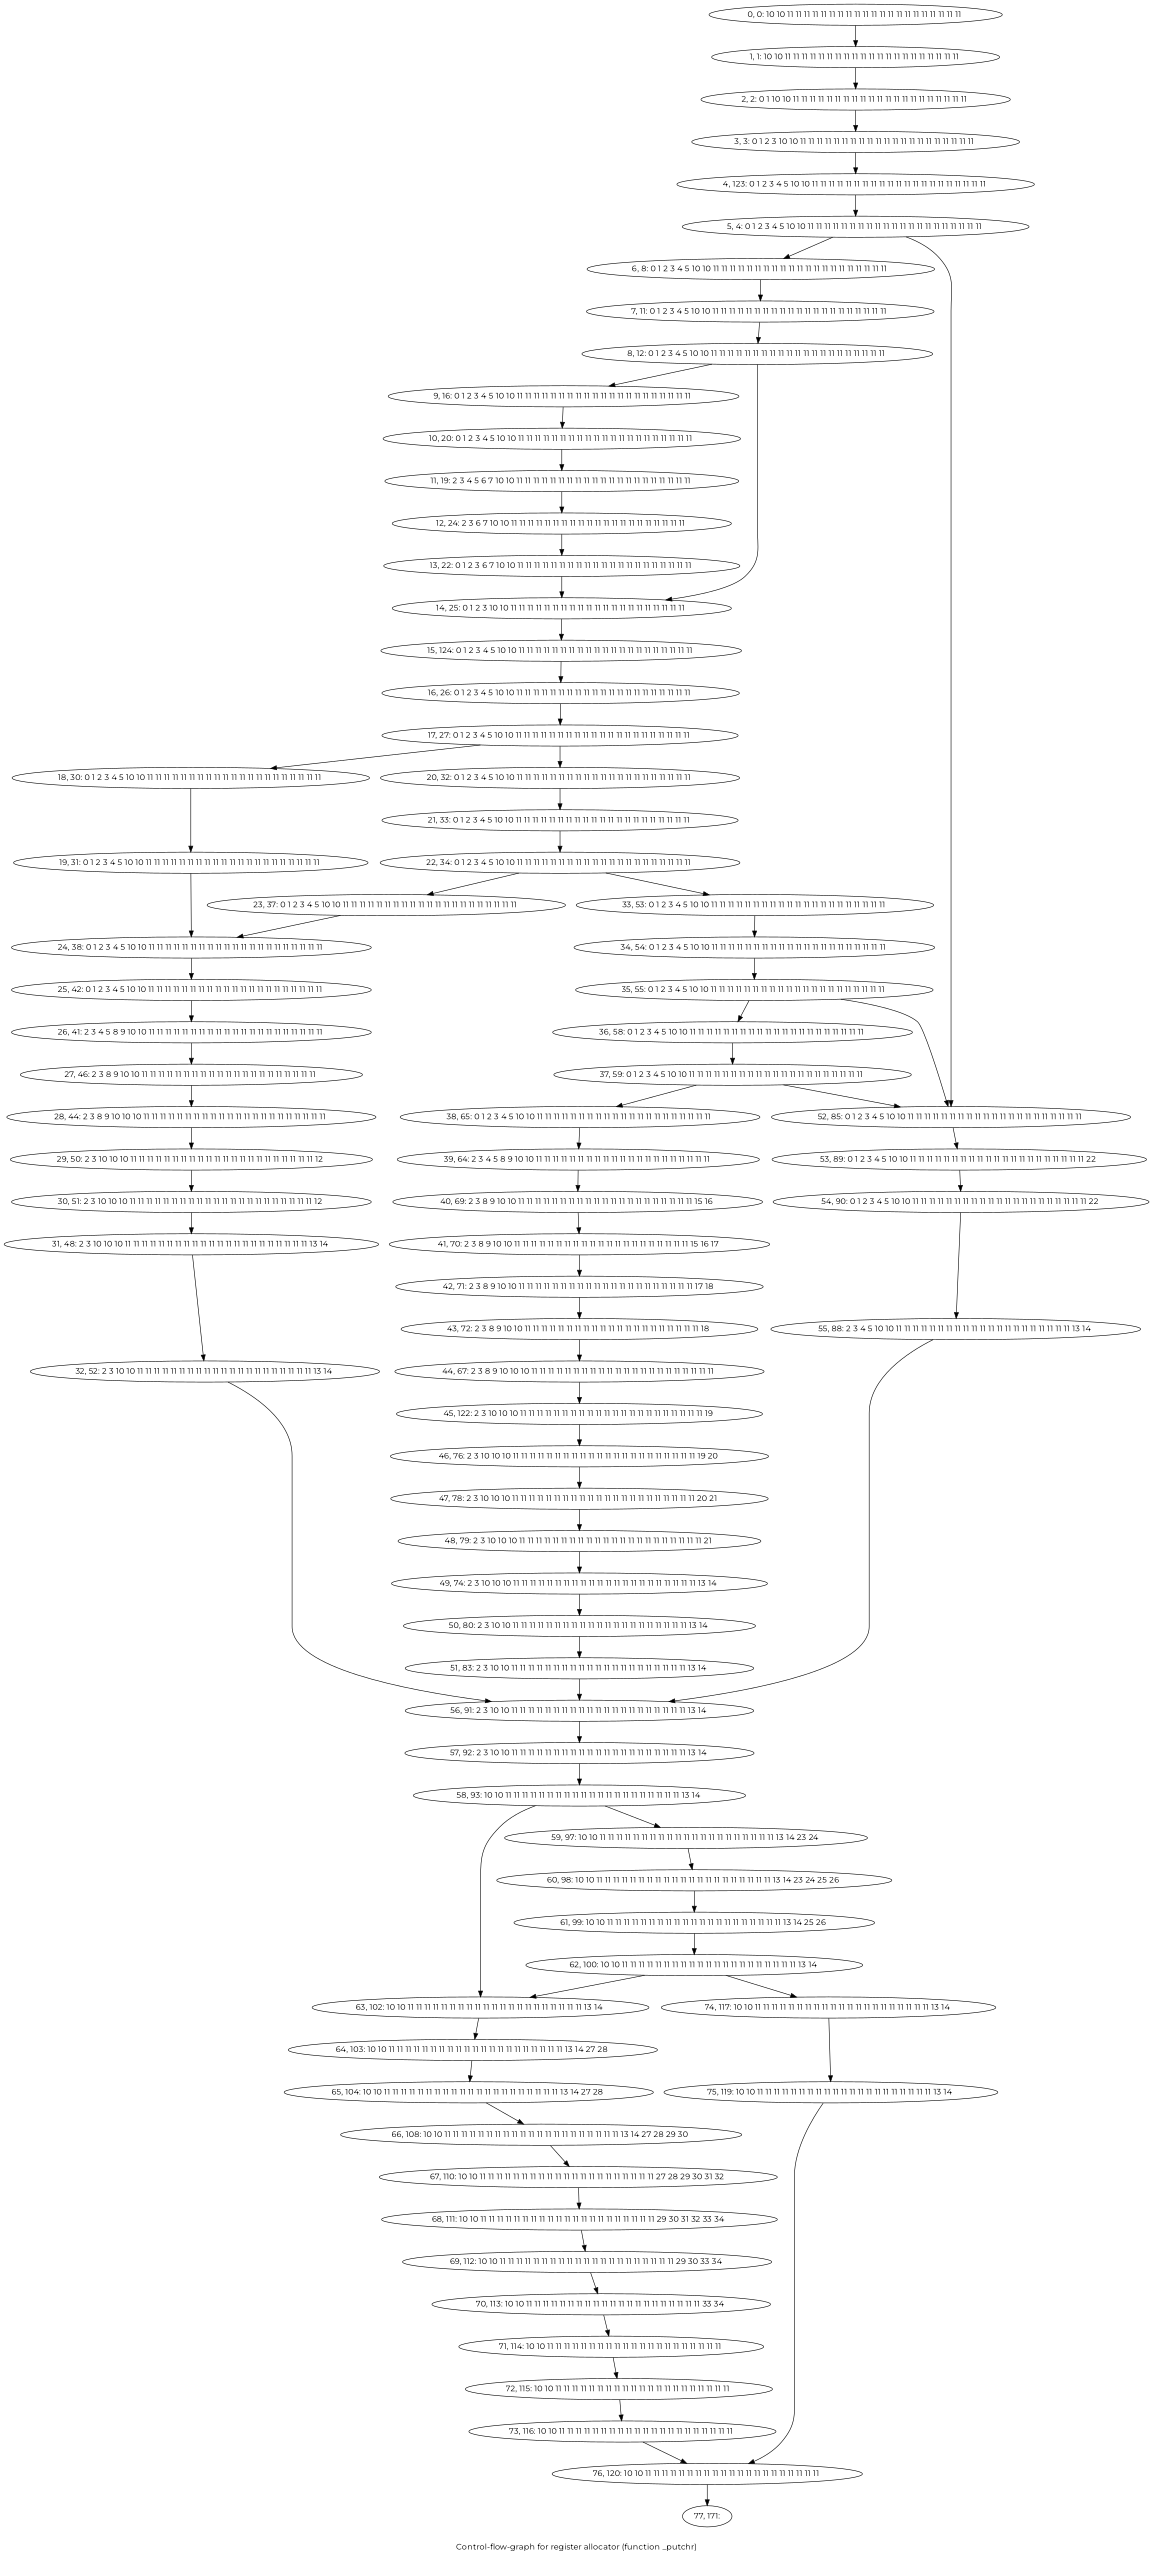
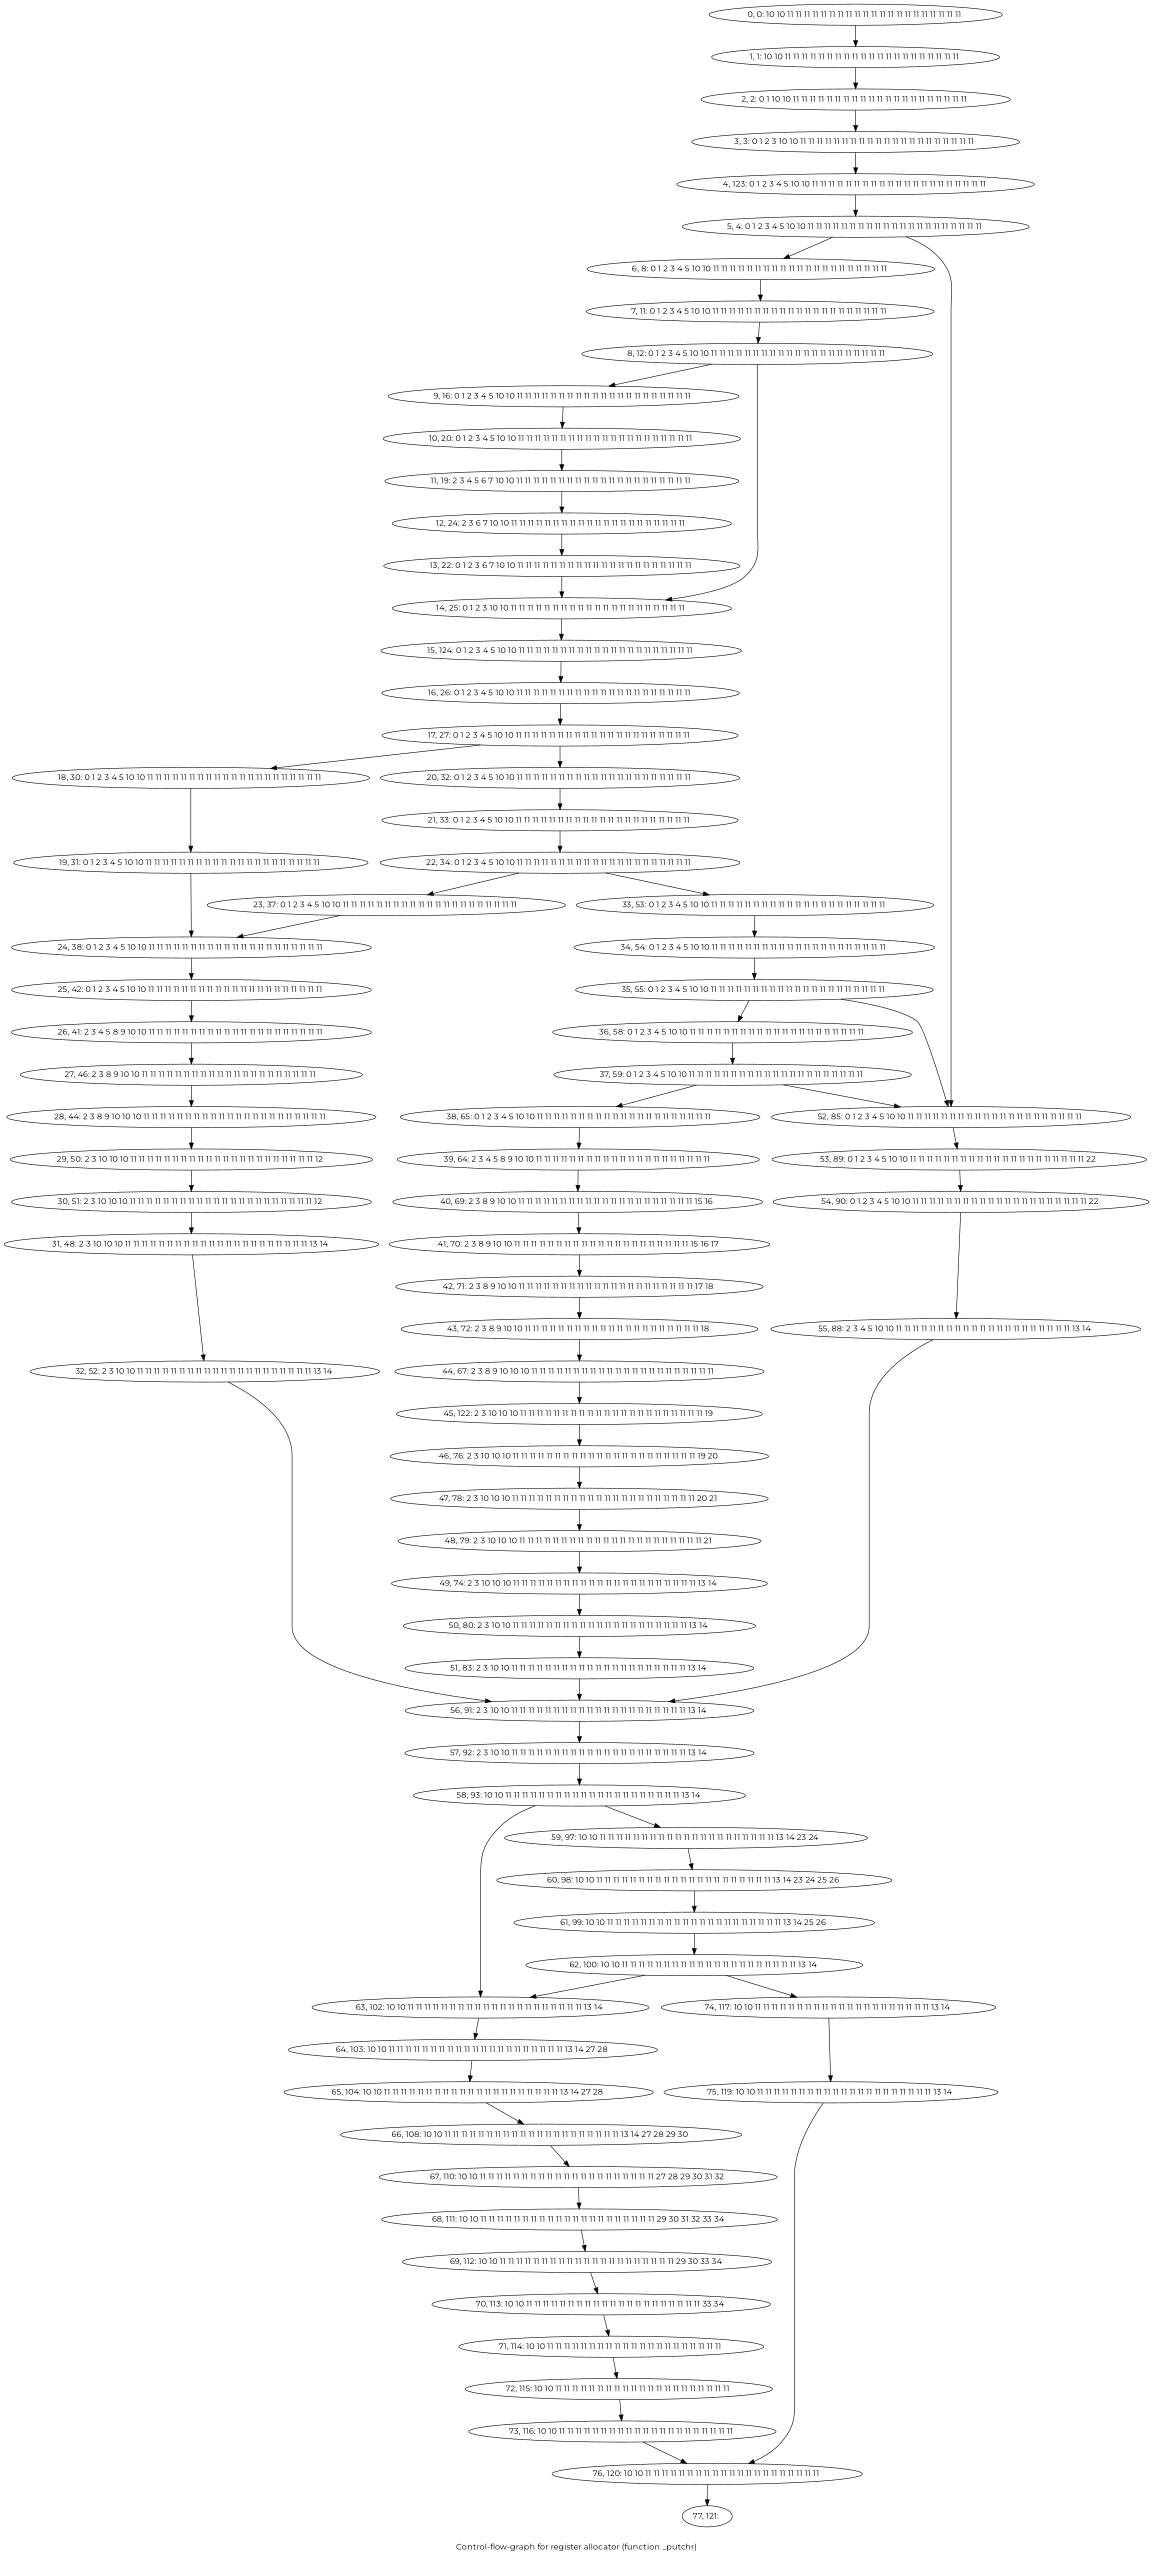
(707, 2516) -> (707, 2516)
